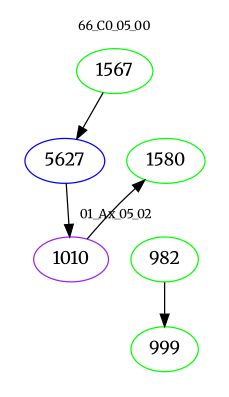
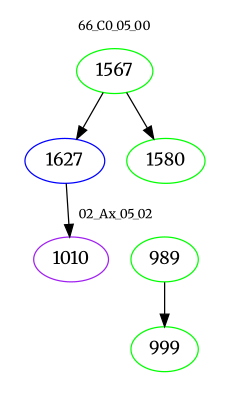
(65, 161) -> (65, 161)
(110, 213) -> (137, 110)
(116, 215) -> (116, 215)
(165, 259) -> (165, 259)
